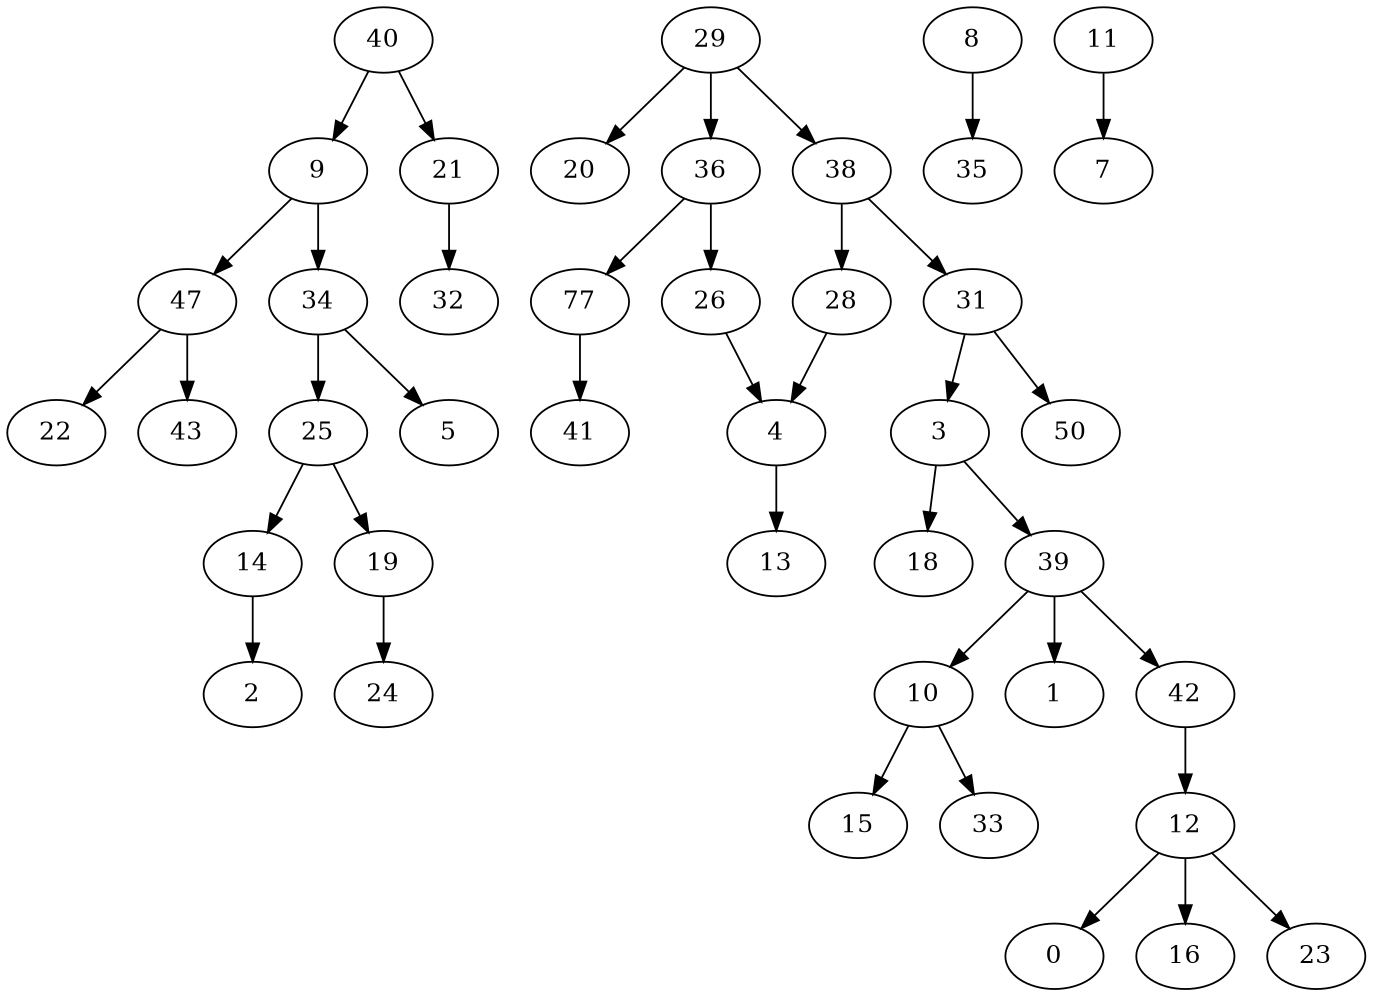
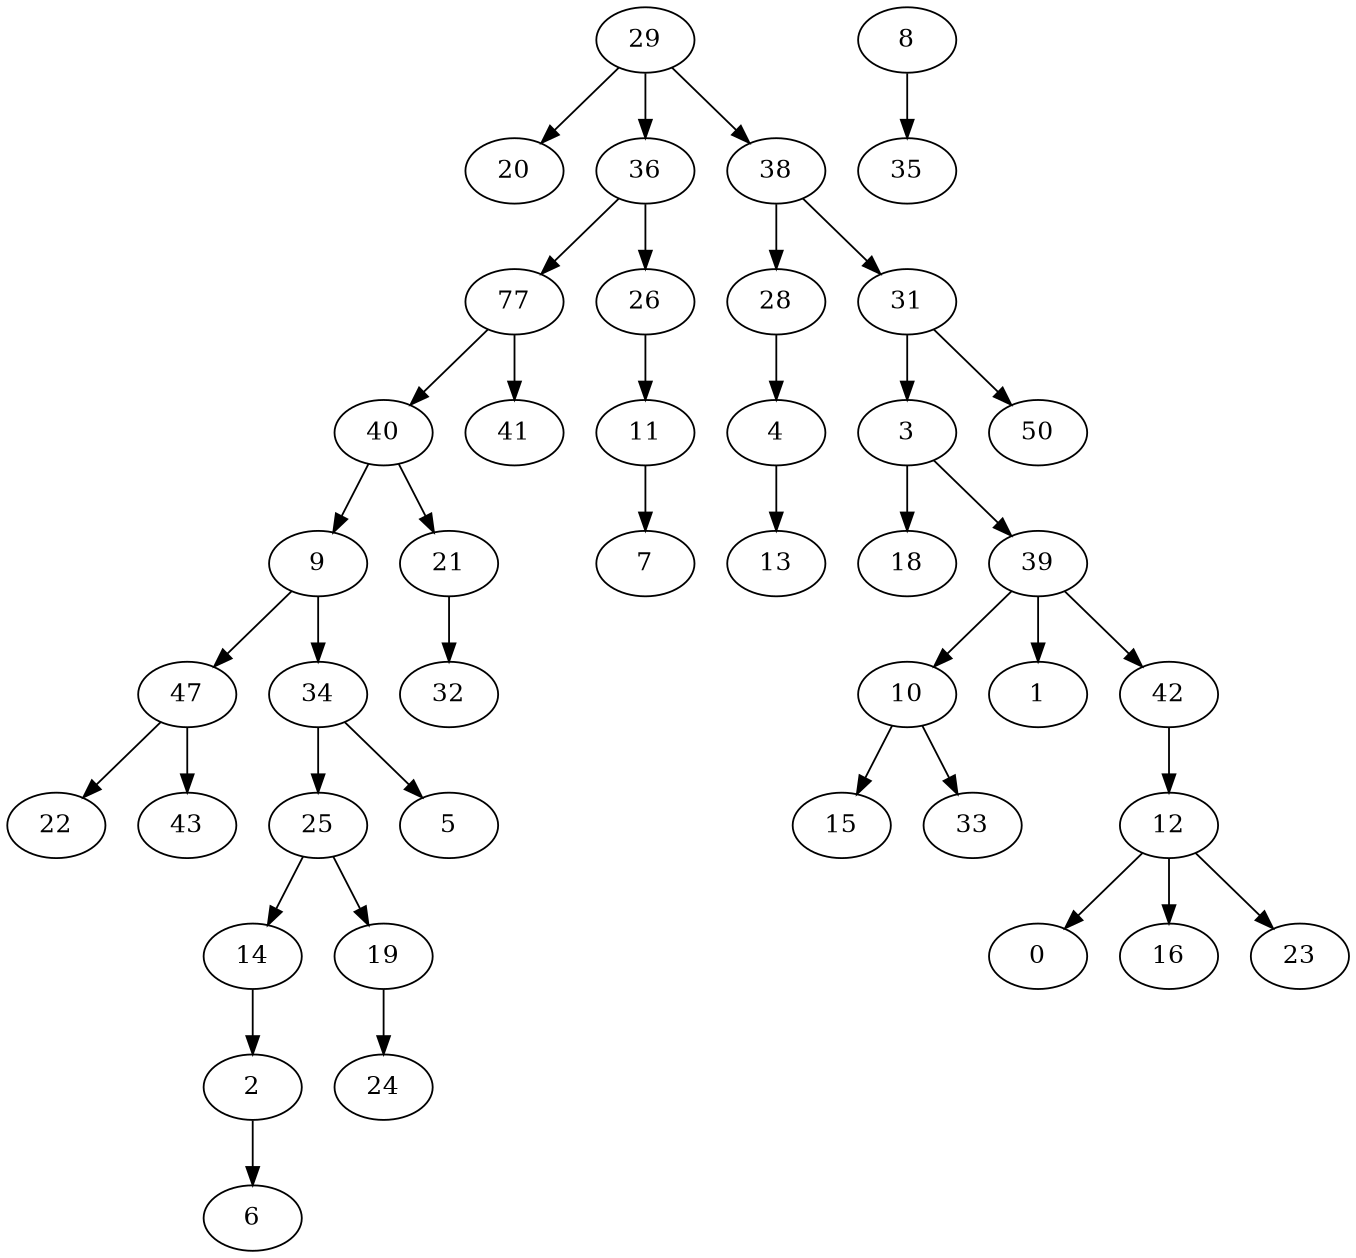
(739, 359) -> (645, 358)
none -> (456, 361)
none -> (253, 1218)
